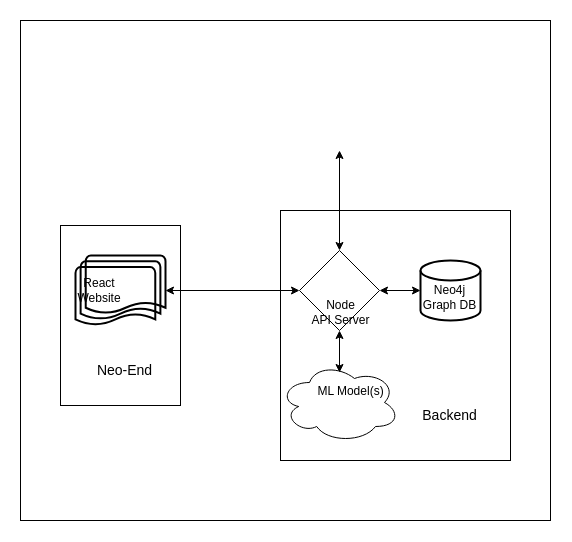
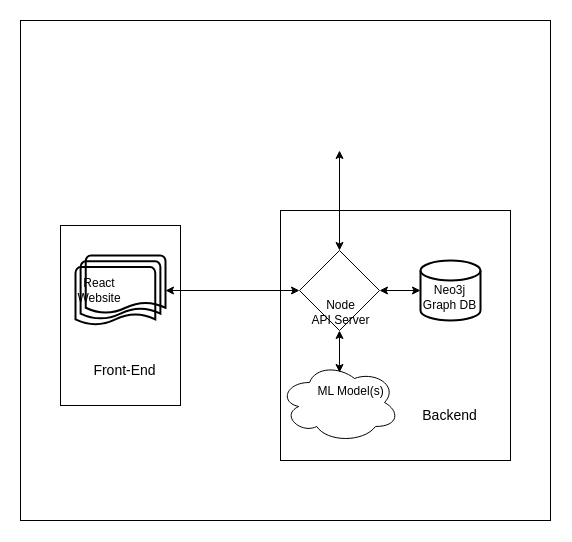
(450, 298) -> (450, 298)
(125, 371) -> (125, 371)
